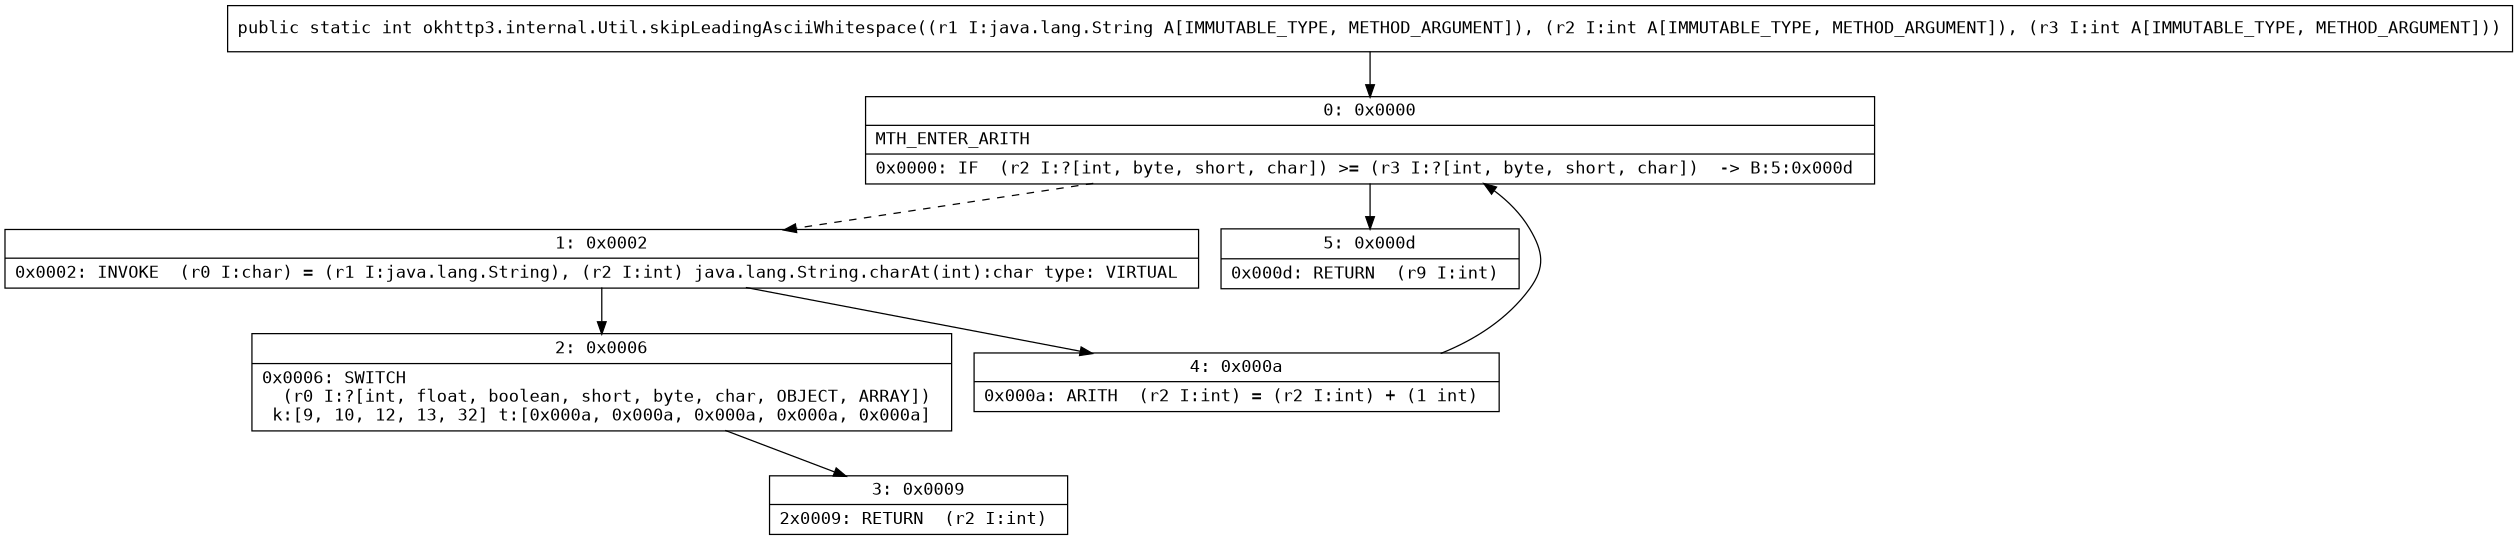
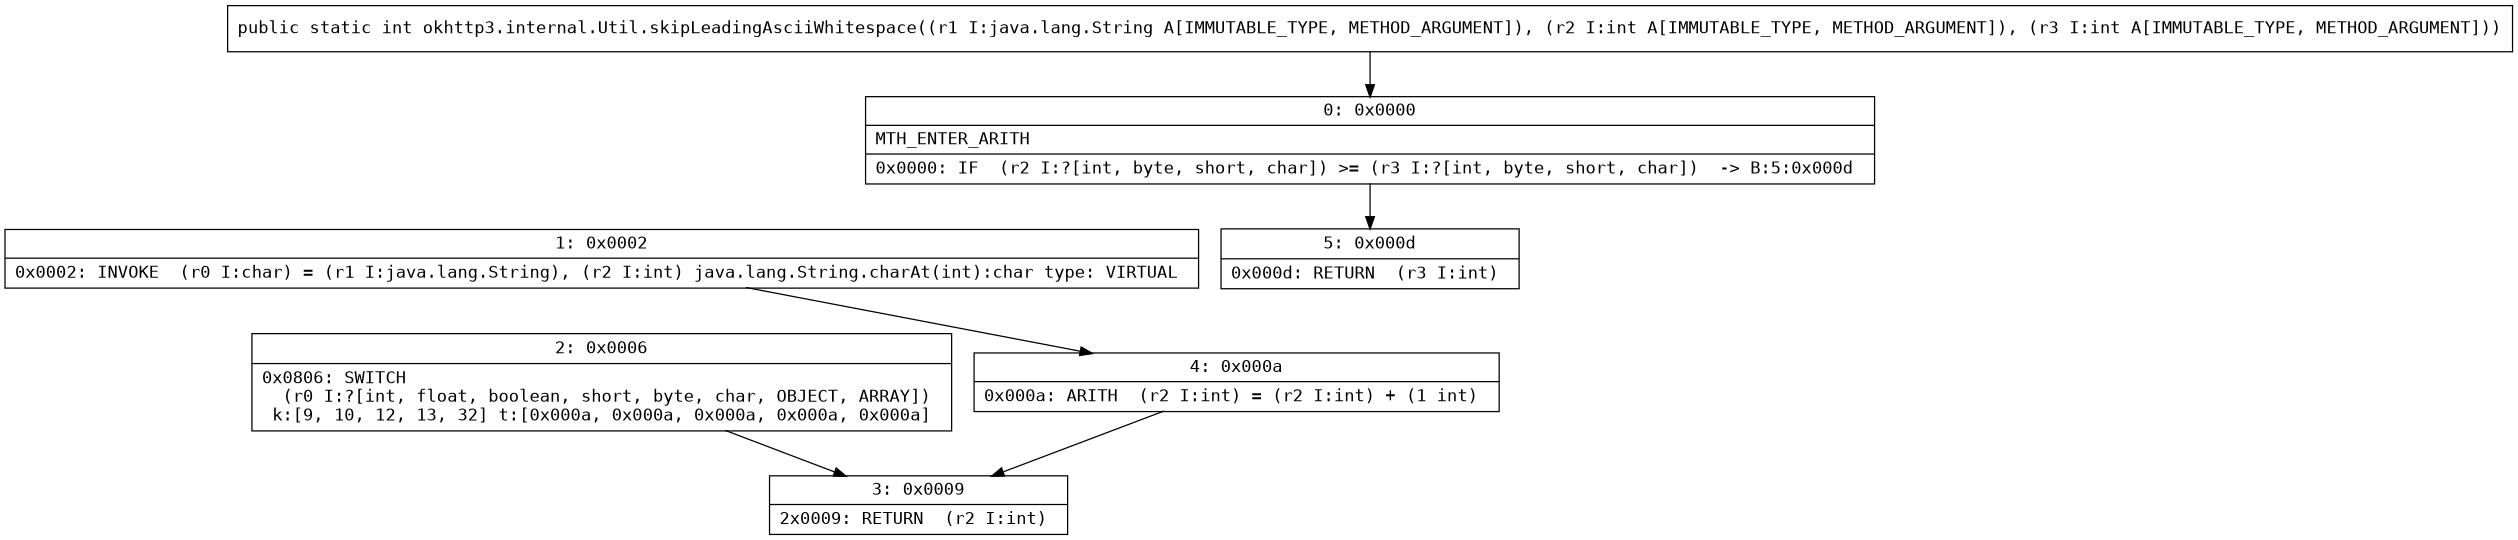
(945, 206) -> none
(1370, 273) -> (1370, 273)
(1531, 286) -> (1084, 441)
(602, 304) -> none
(345, 378) -> (345, 378)
